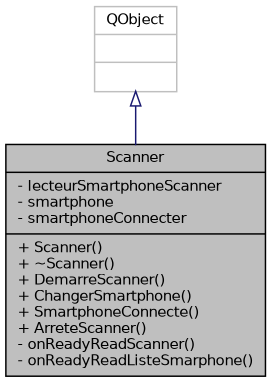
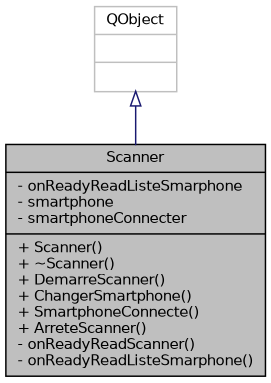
(120, 186) -> (131, 186)
